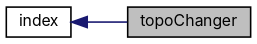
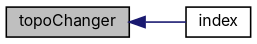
(107, 22) -> (166, 22)
